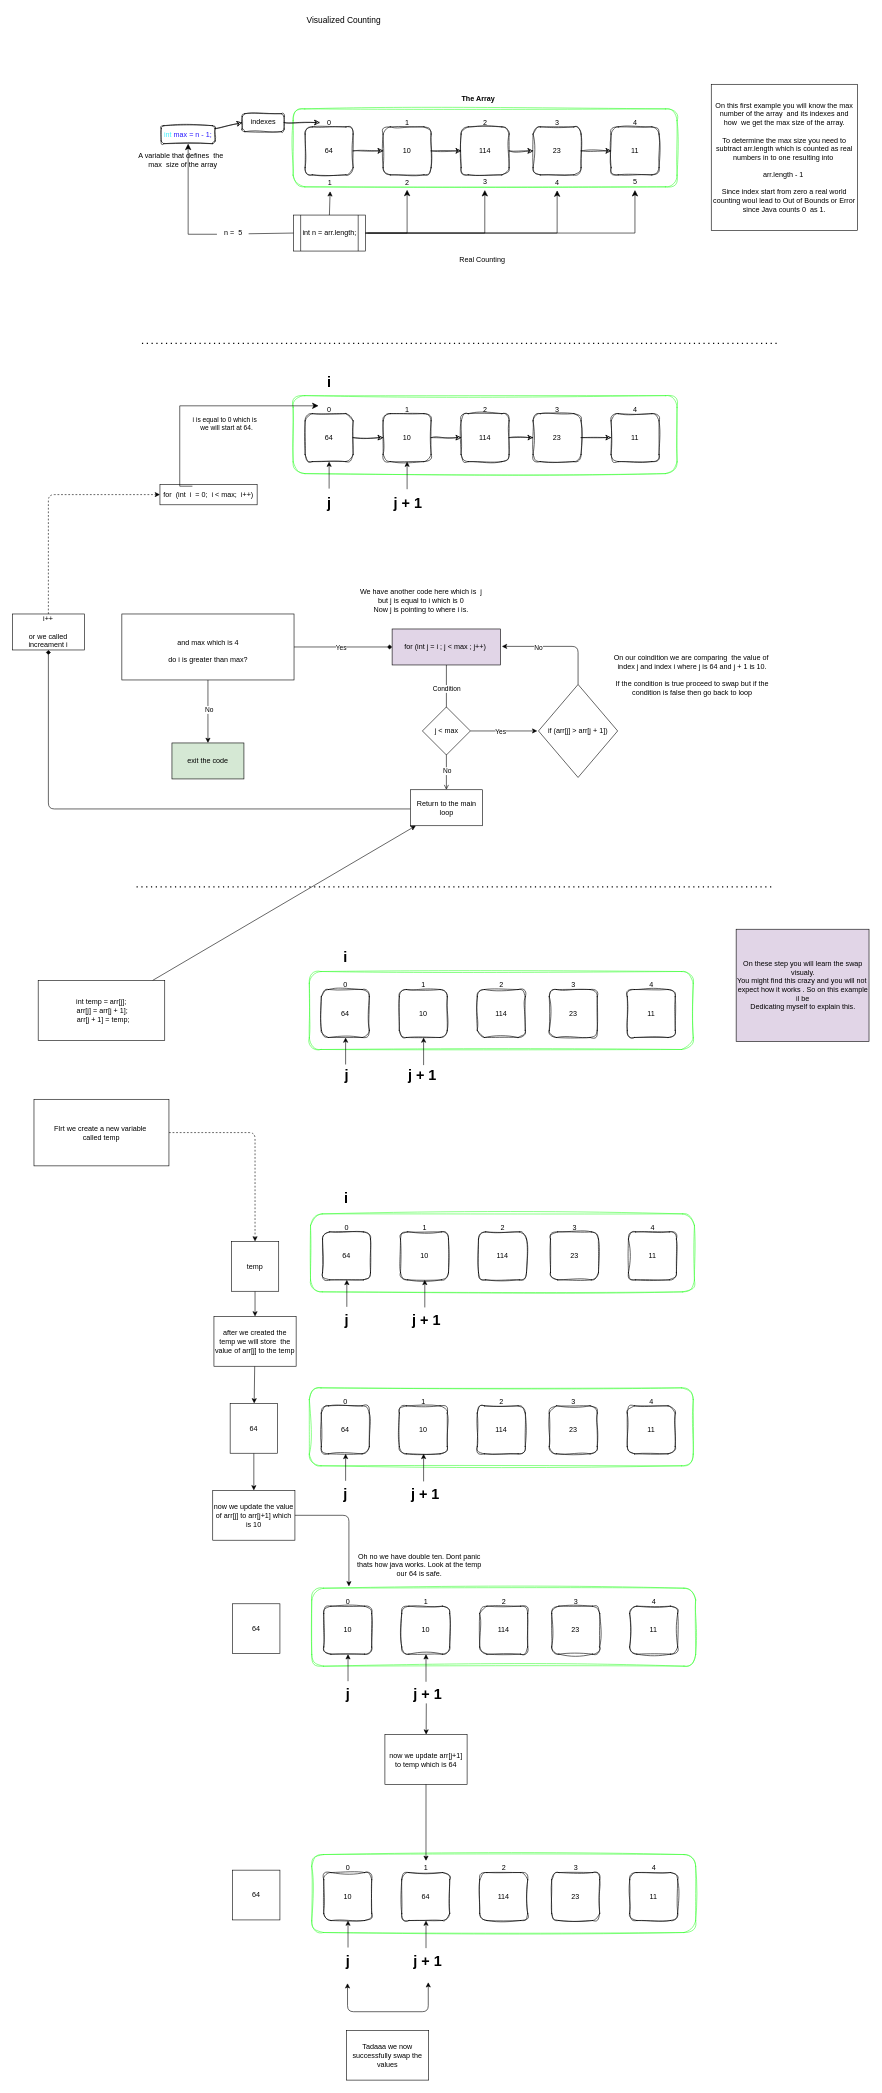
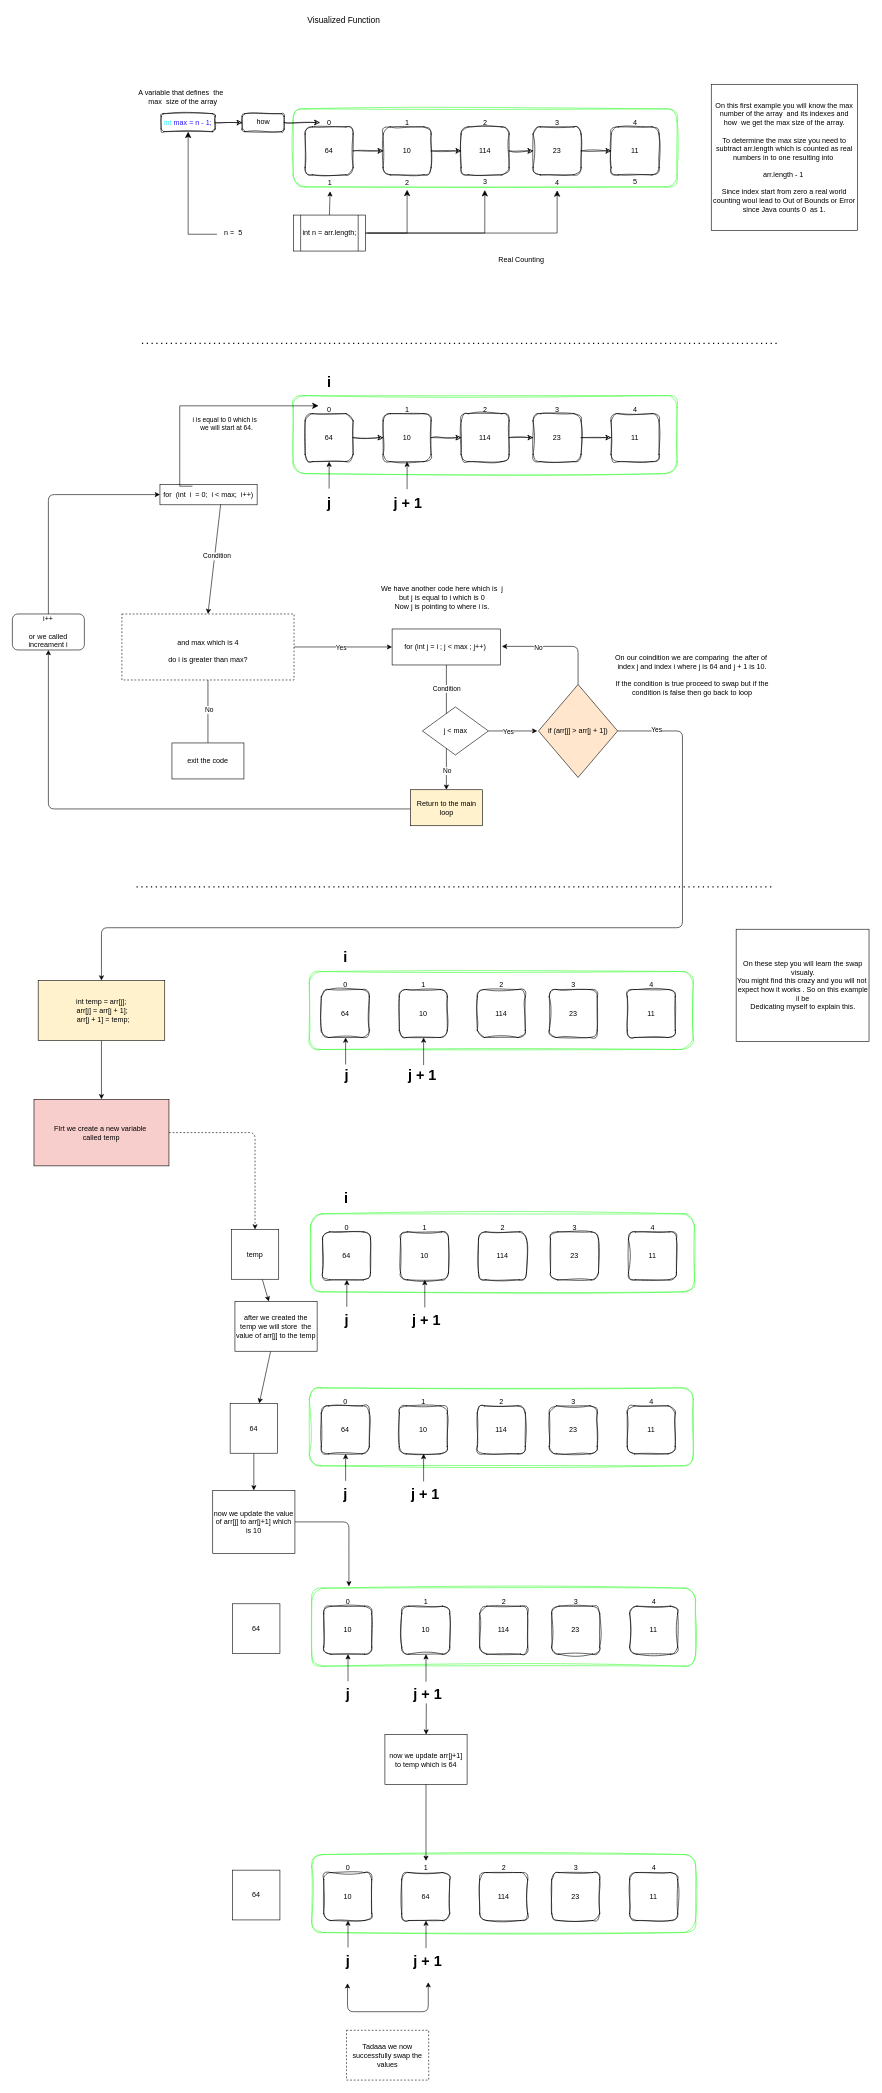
(344, 24) -> (344, 24)
(479, 99) -> none
(263, 126) -> (263, 126)
(188, 135) -> (188, 123)
(183, 160) -> (183, 97)
(271, 233) -> none
(635, 233) -> none
(482, 263) -> (521, 263)
(48, 502) -> (48, 502)
none -> (214, 557)
(421, 601) -> (442, 598)
(48, 632) -> (48, 632)
(208, 647) -> (208, 647)
(386, 647) -> (386, 647)
(446, 647) -> (446, 647)
(48, 656) -> (48, 655)
(692, 675) -> (692, 675)
(446, 731) -> (455, 731)
(578, 731) -> (578, 731)
(208, 737) -> (208, 739)
(208, 761) -> (208, 761)
(446, 785) -> (446, 784)
(446, 808) -> (446, 808)
none -> (683, 831)
(284, 904) -> (101, 1068)
(803, 986) -> (803, 986)
(101, 1011) -> (101, 1011)
(101, 1133) -> (101, 1133)
(255, 1267) -> (255, 1255)
(255, 1342) -> (276, 1327)
(254, 1516) -> (254, 1522)
(419, 1565) -> none
(388, 2056) -> (388, 2056)
